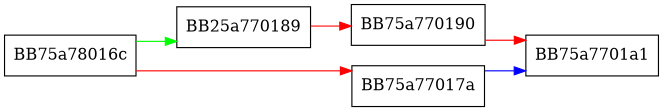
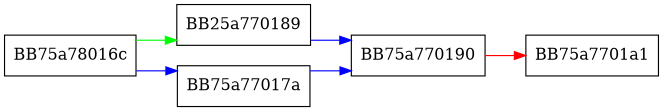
(325, 26) -> (325, 40)
(238, 71) -> (151, 71)
(500, 71) -> (325, 71)
